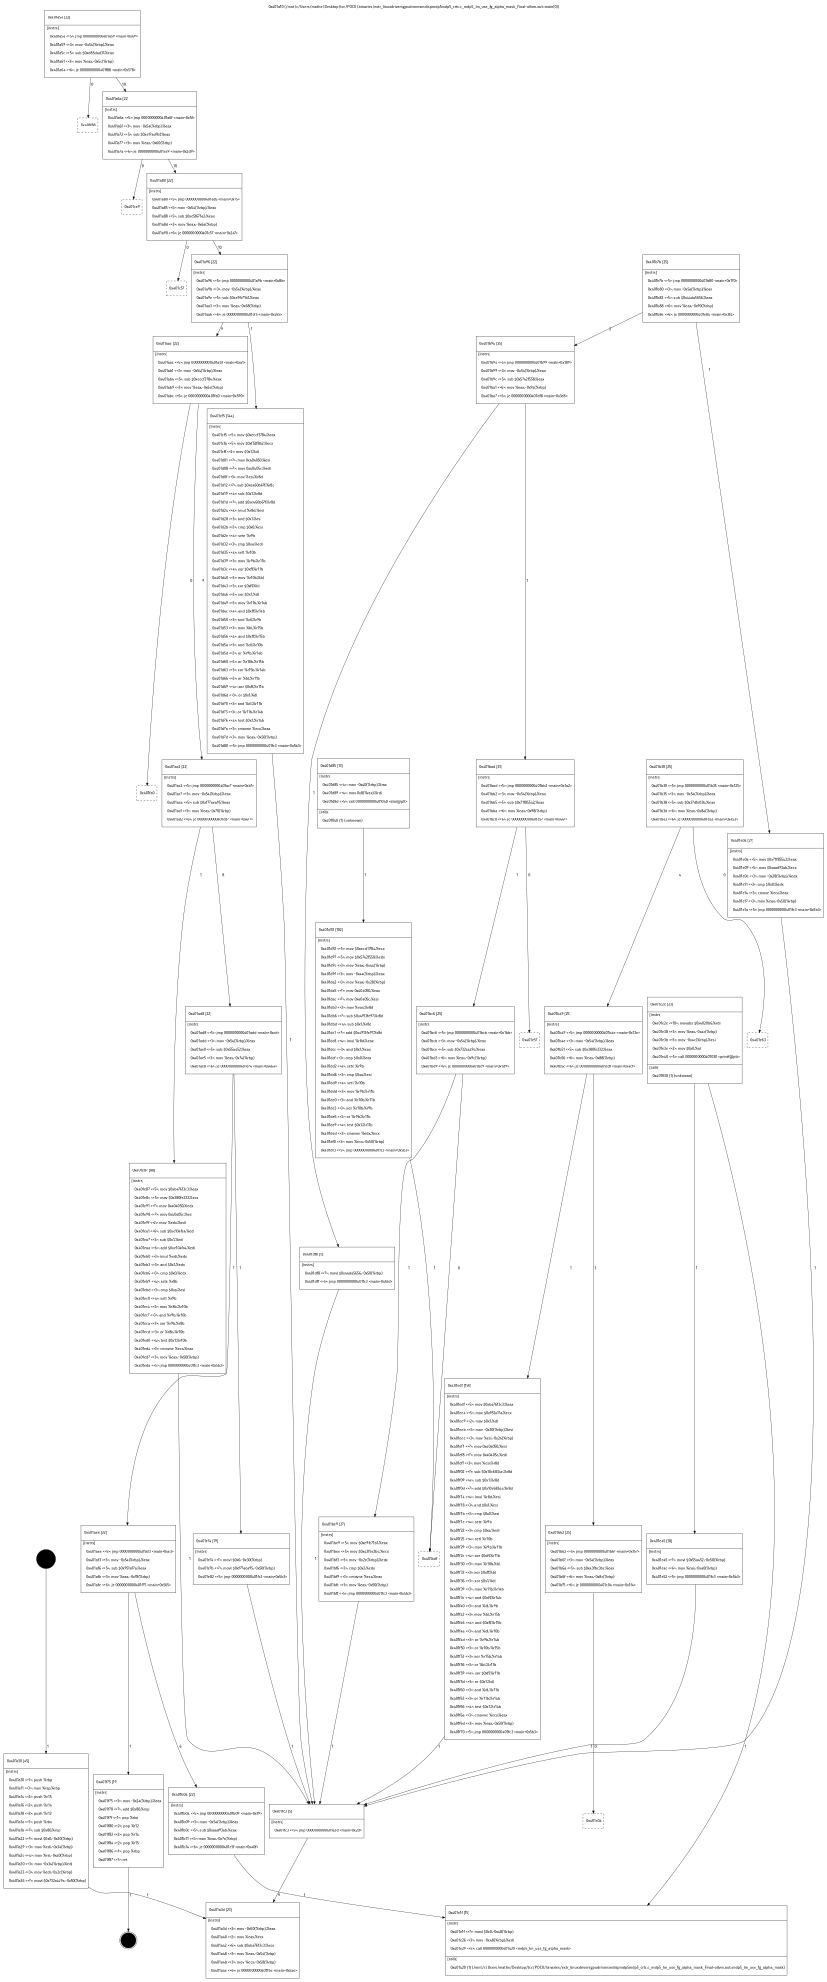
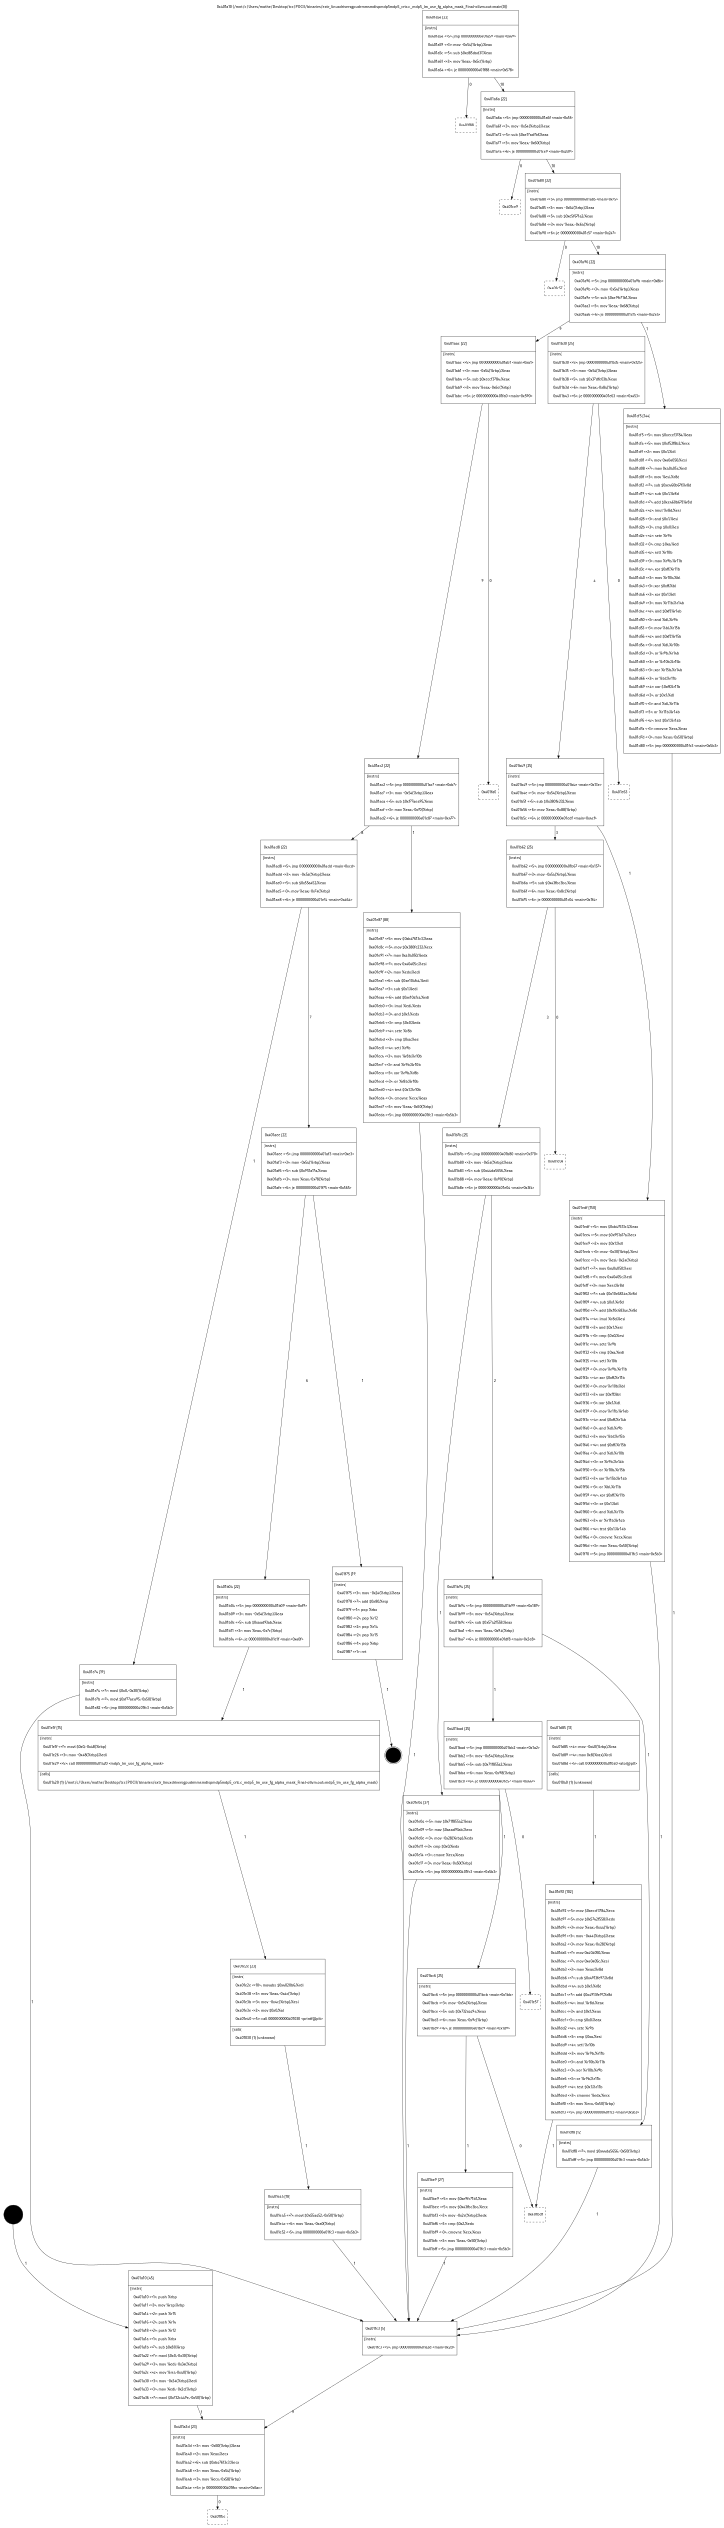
none -> (524, 1016)
(774, 1505) -> (242, 1873)
none -> (218, 2517)
